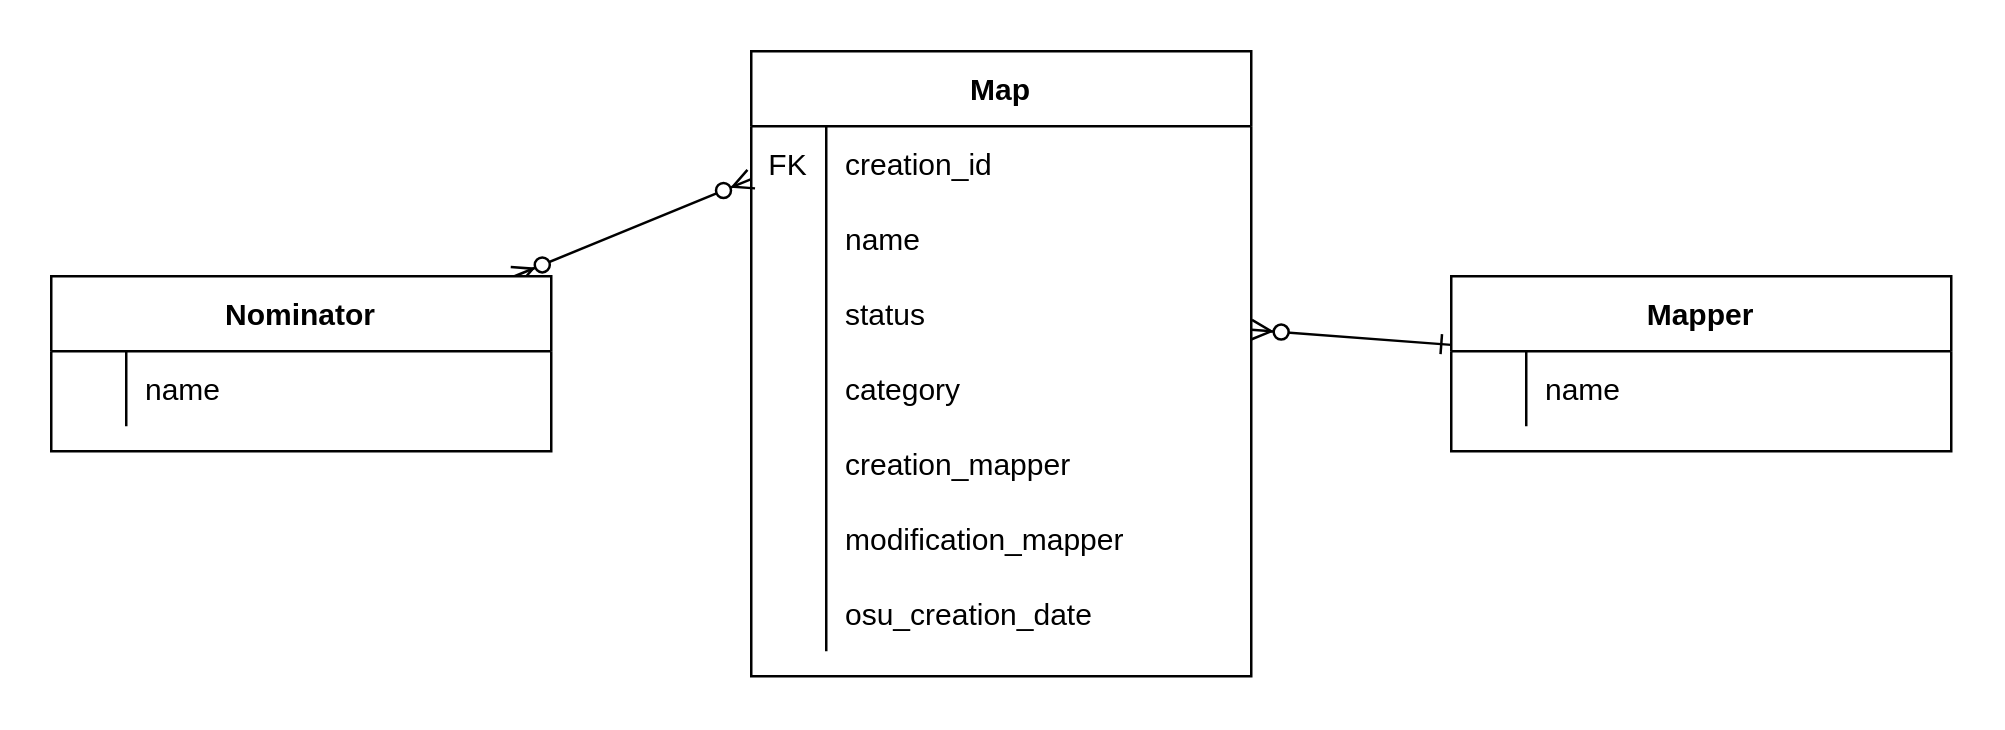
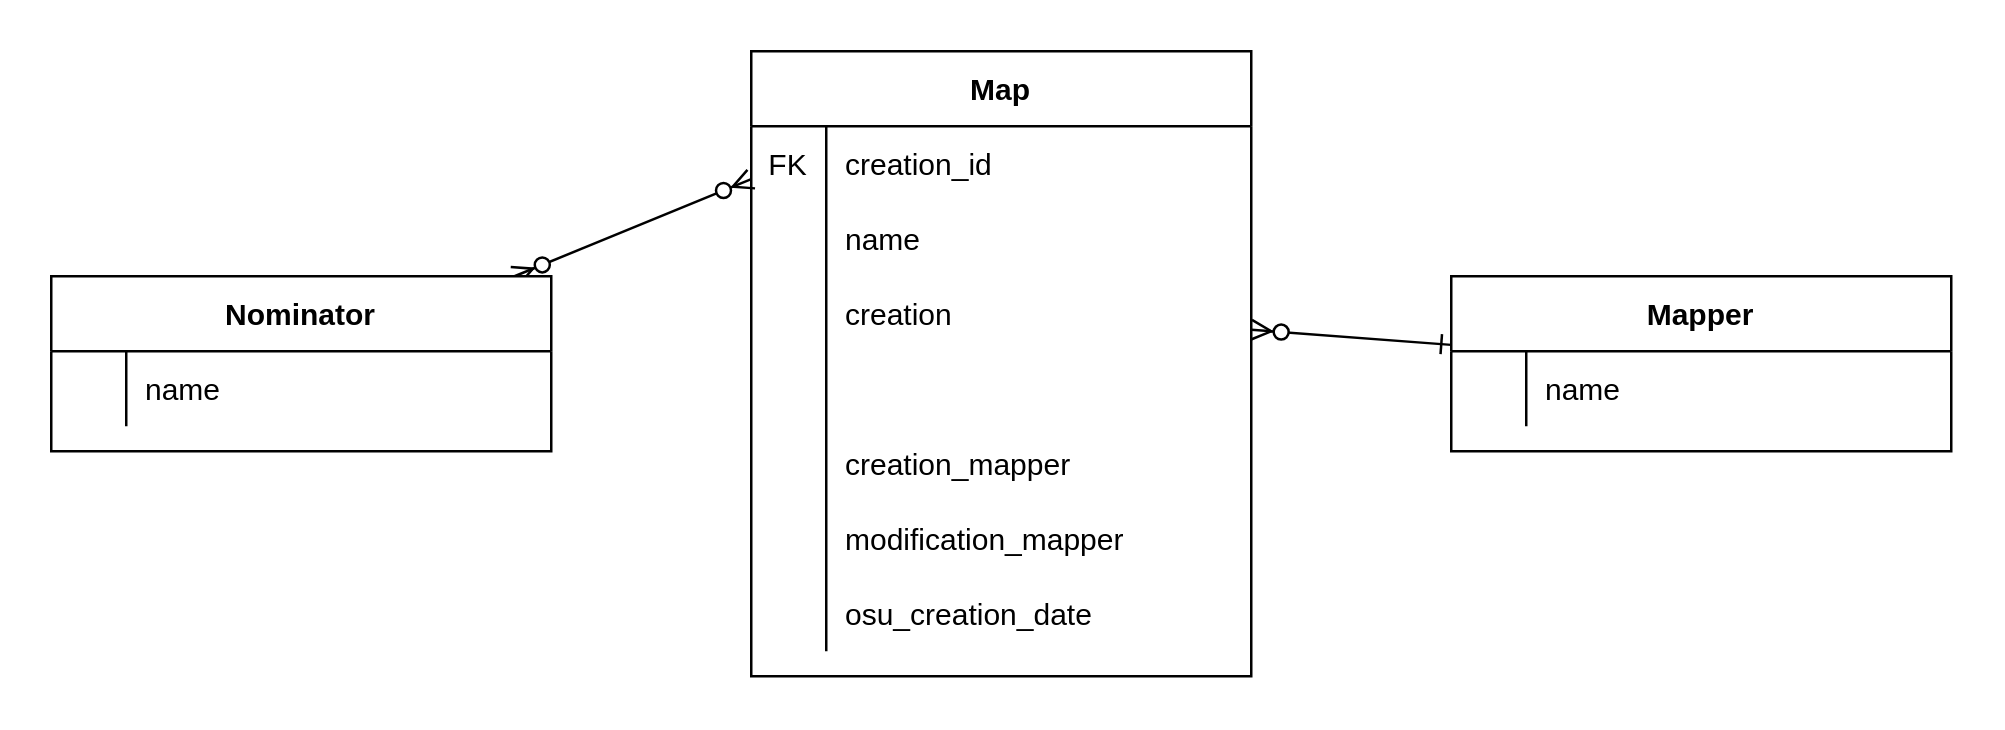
(895, 315) -> (908, 315)
(1039, 389) -> none
